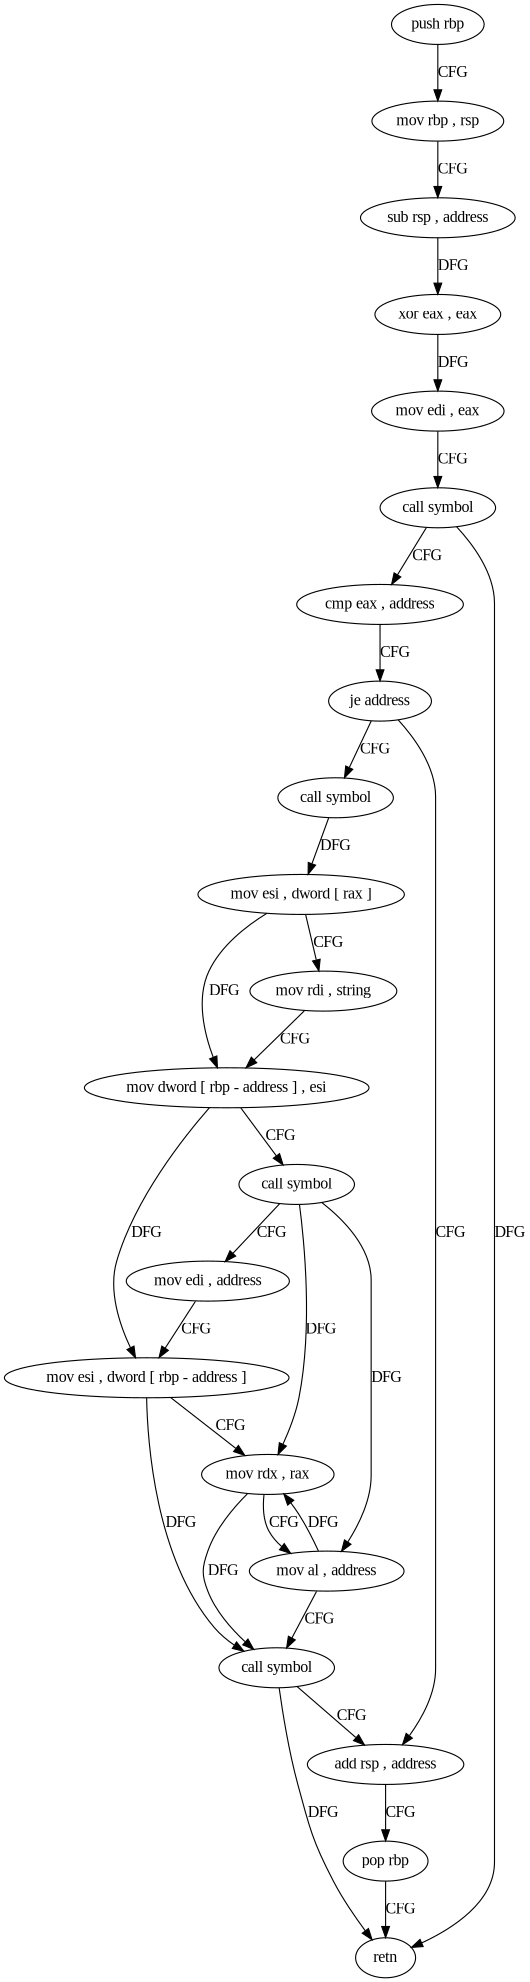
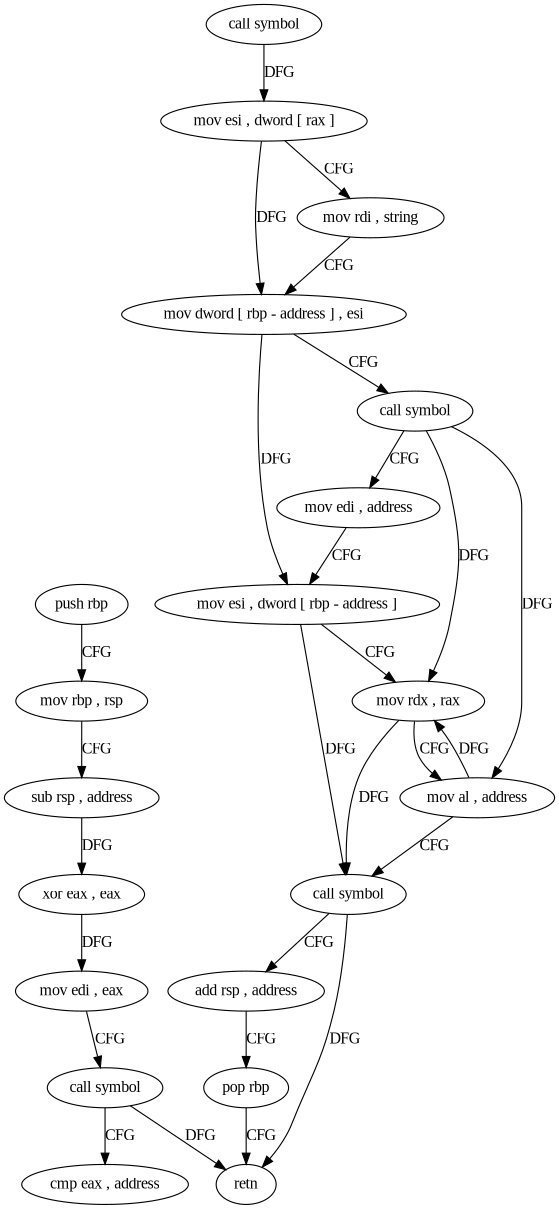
(380, 701) -> none
